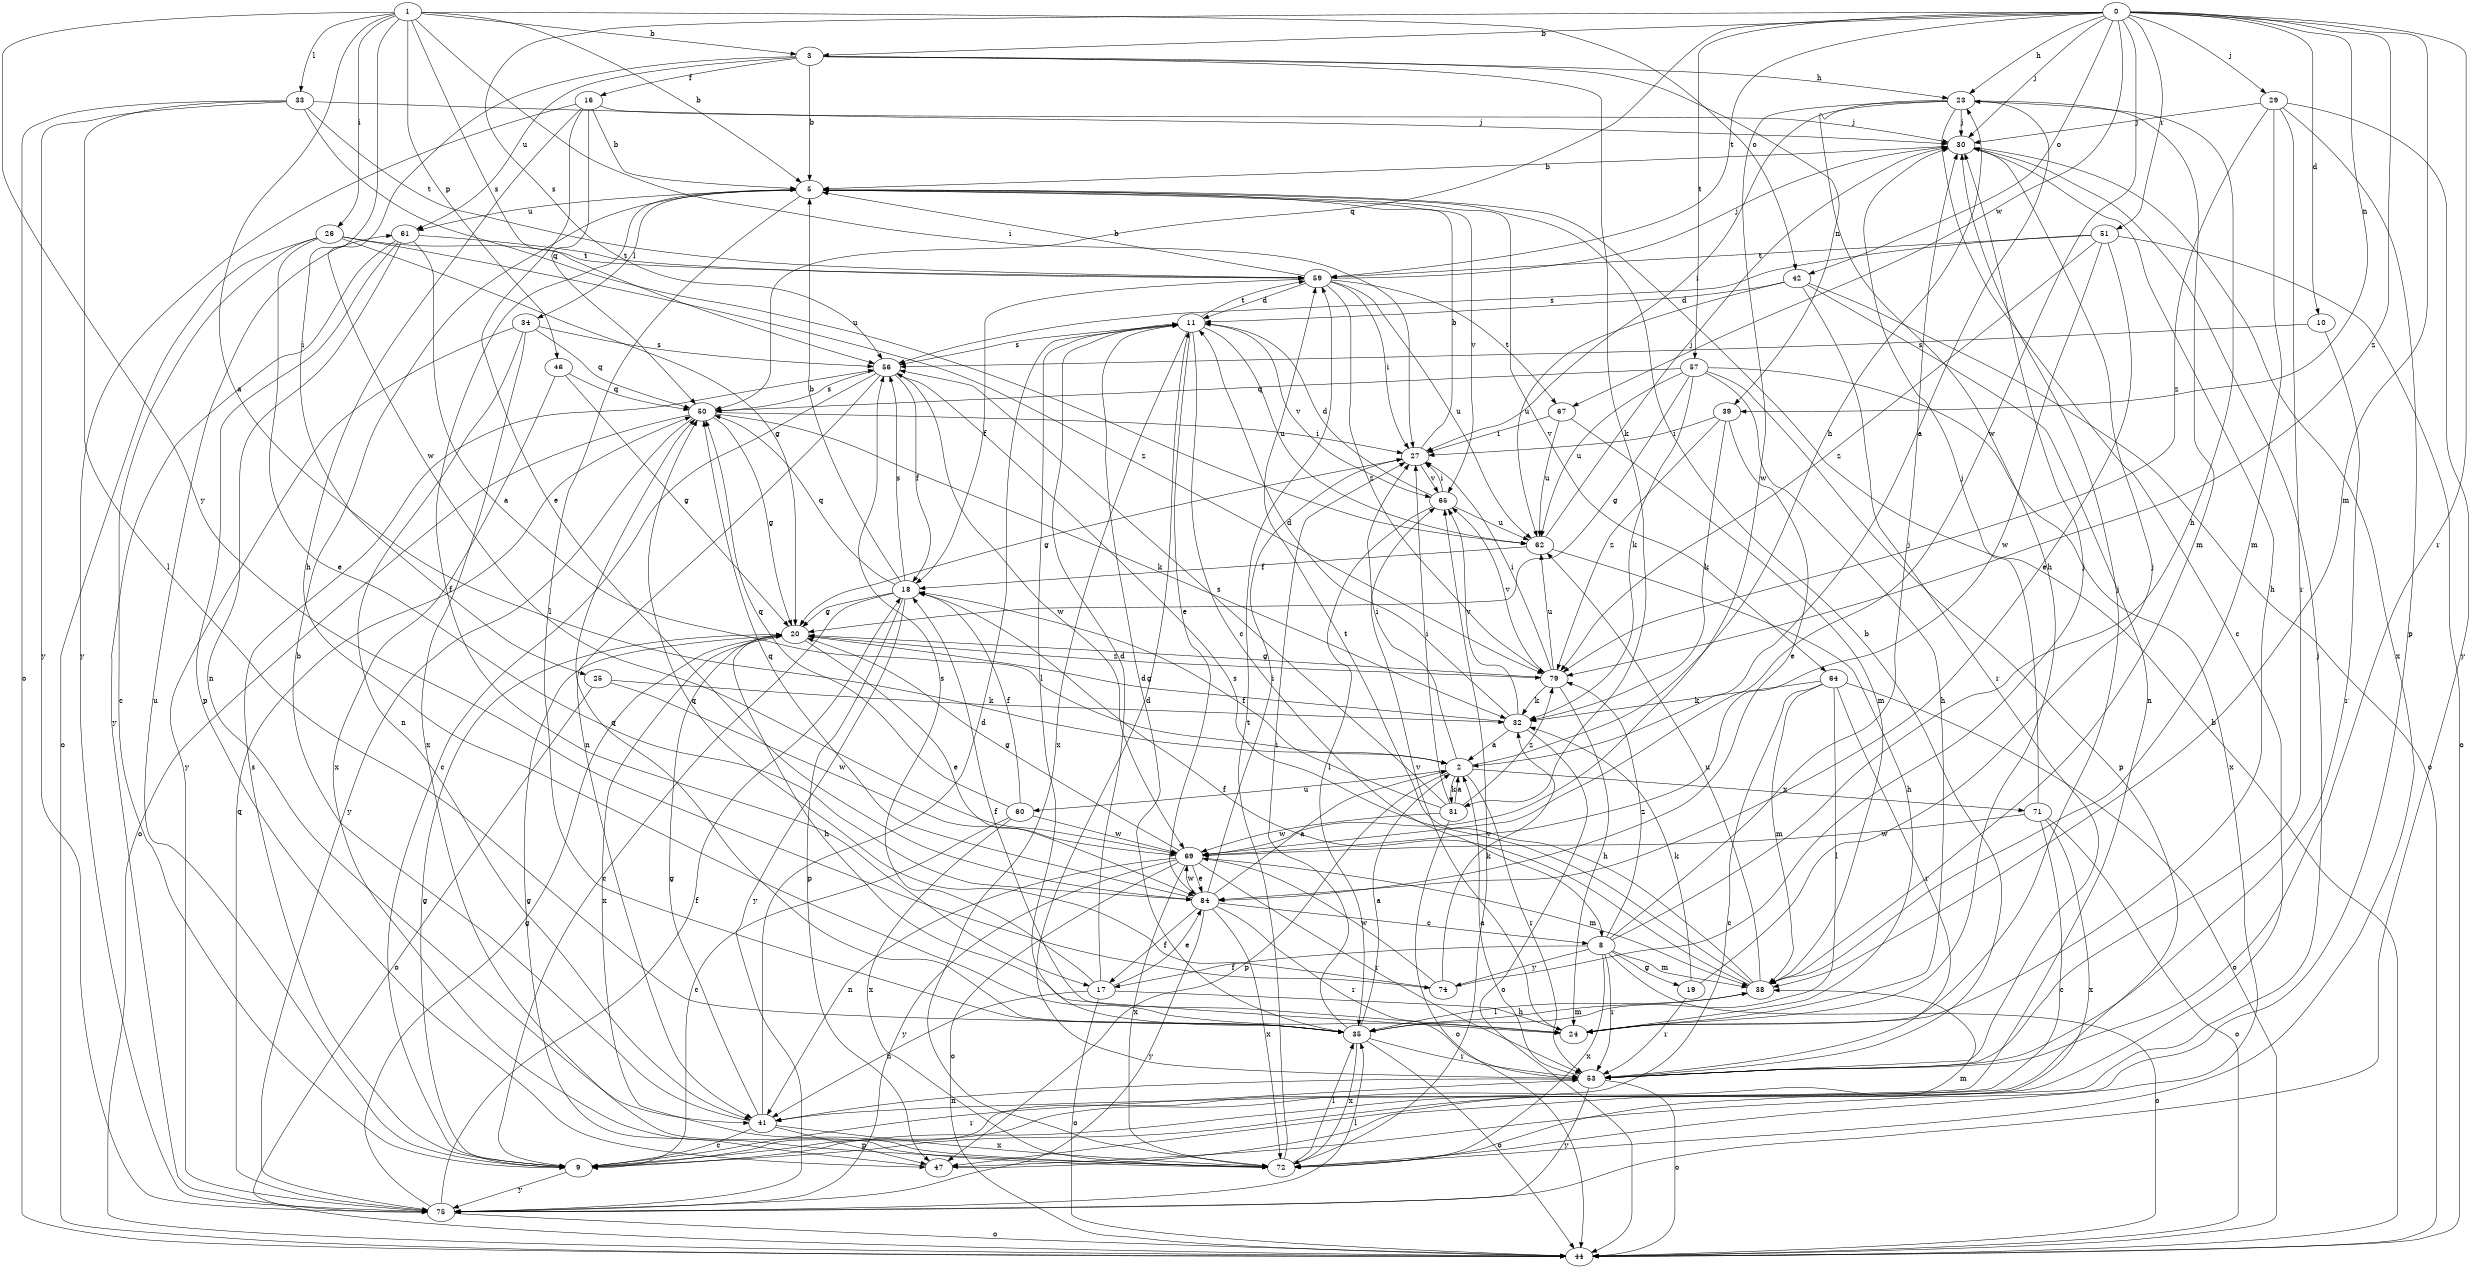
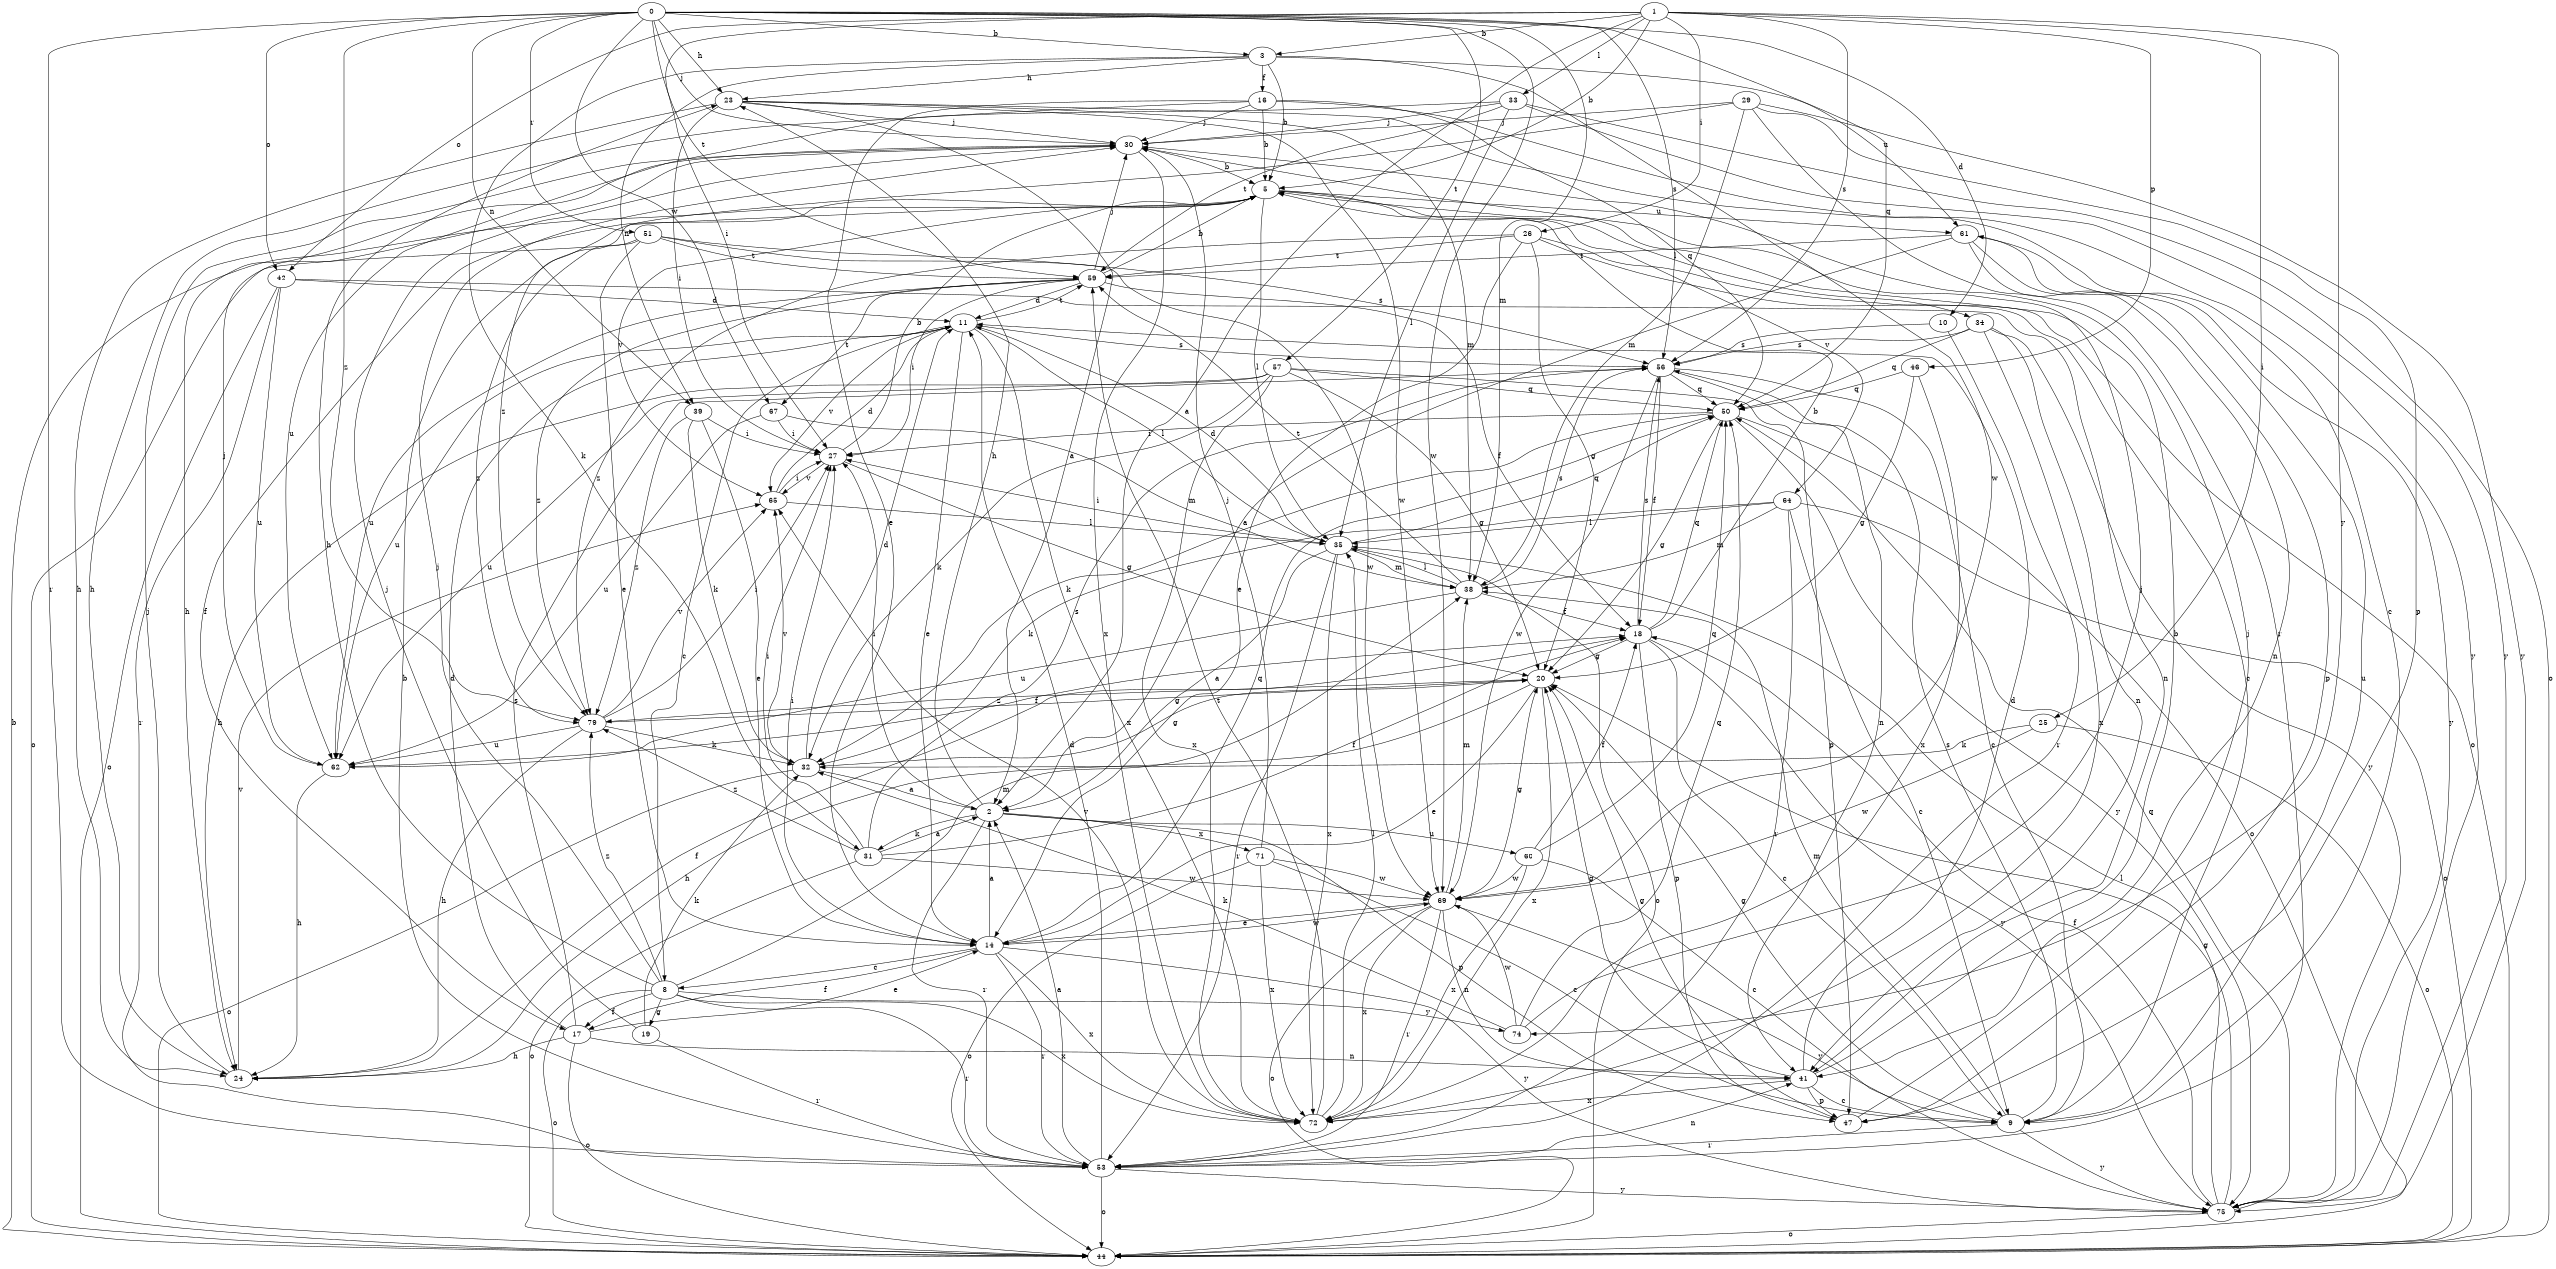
(2200, 45) -> none
(830, 390) -> (1700, 390)
(1489, 523) -> none
(1205, 901) -> (990, 946)
